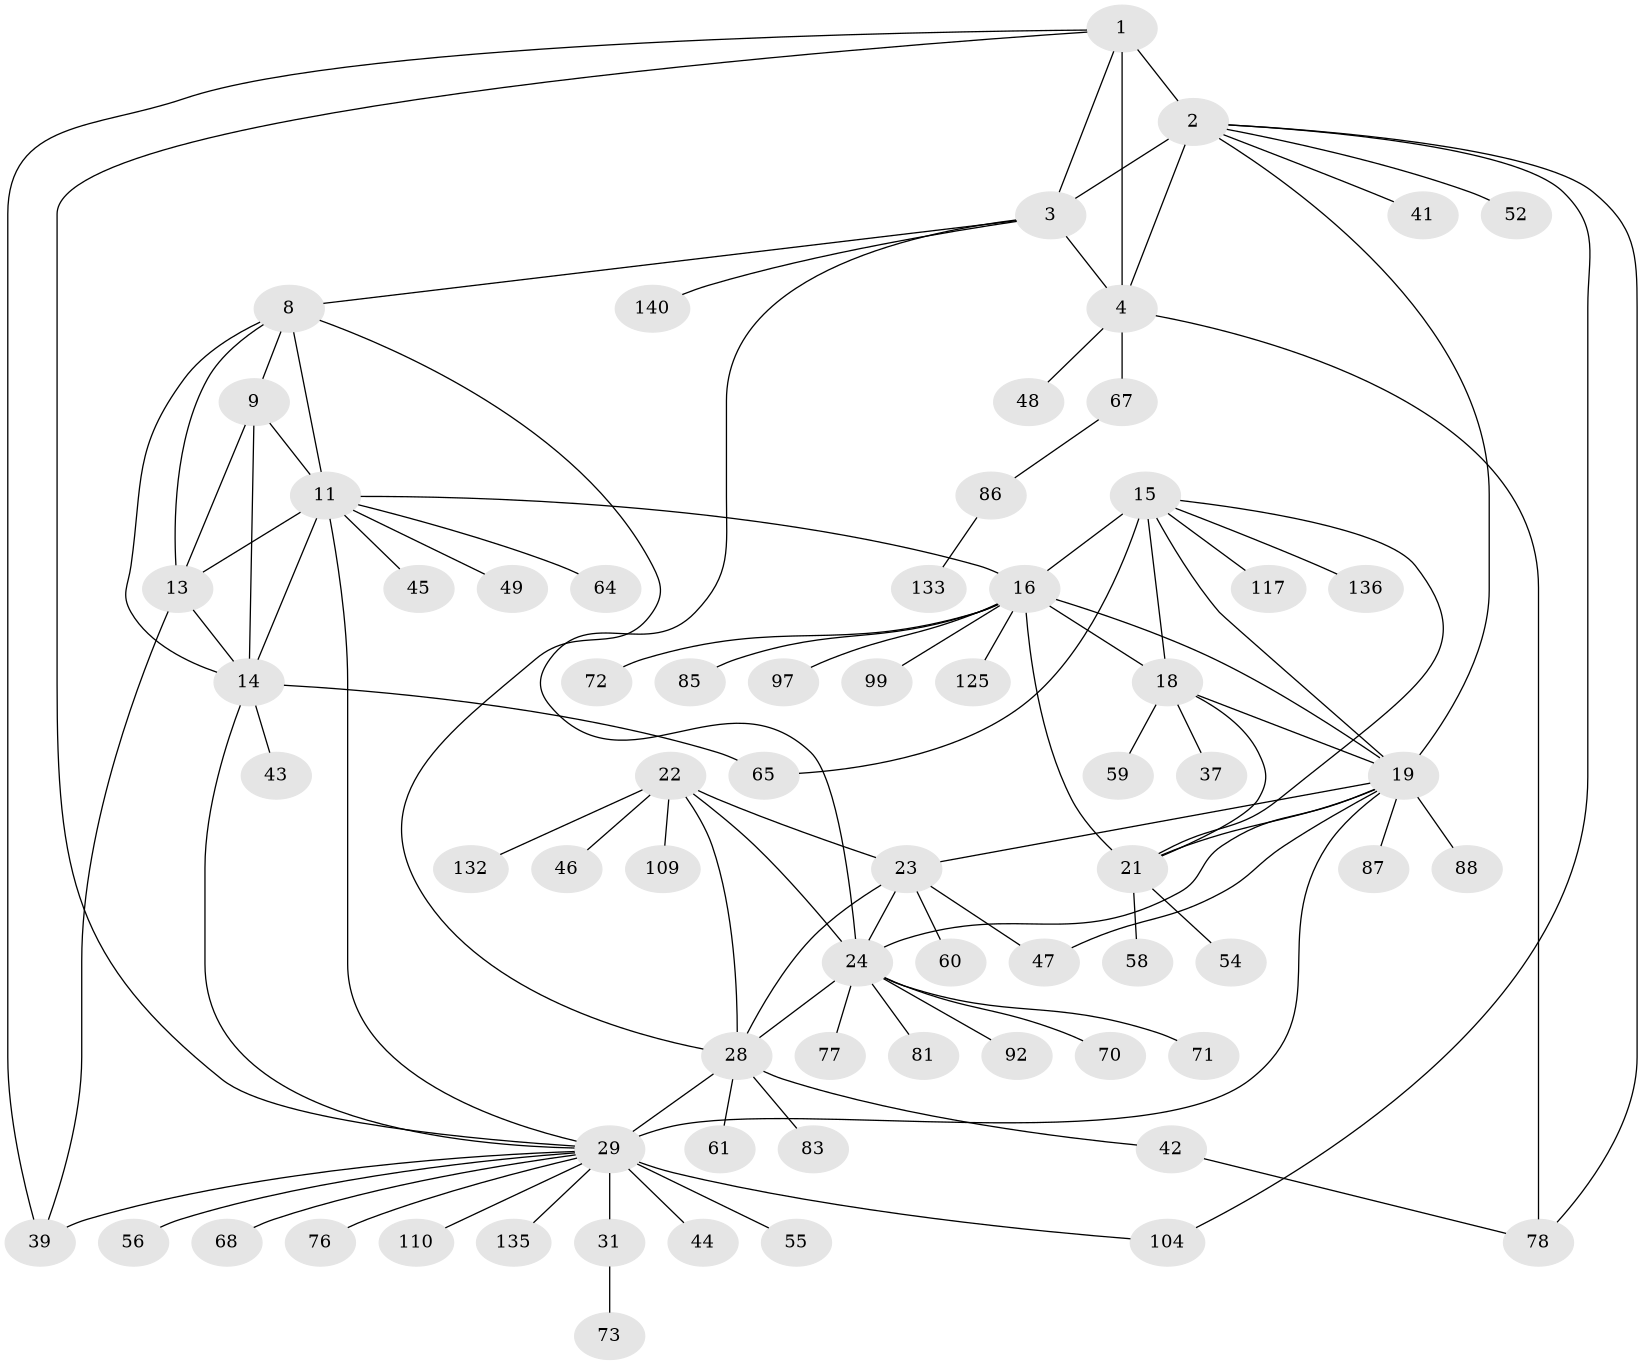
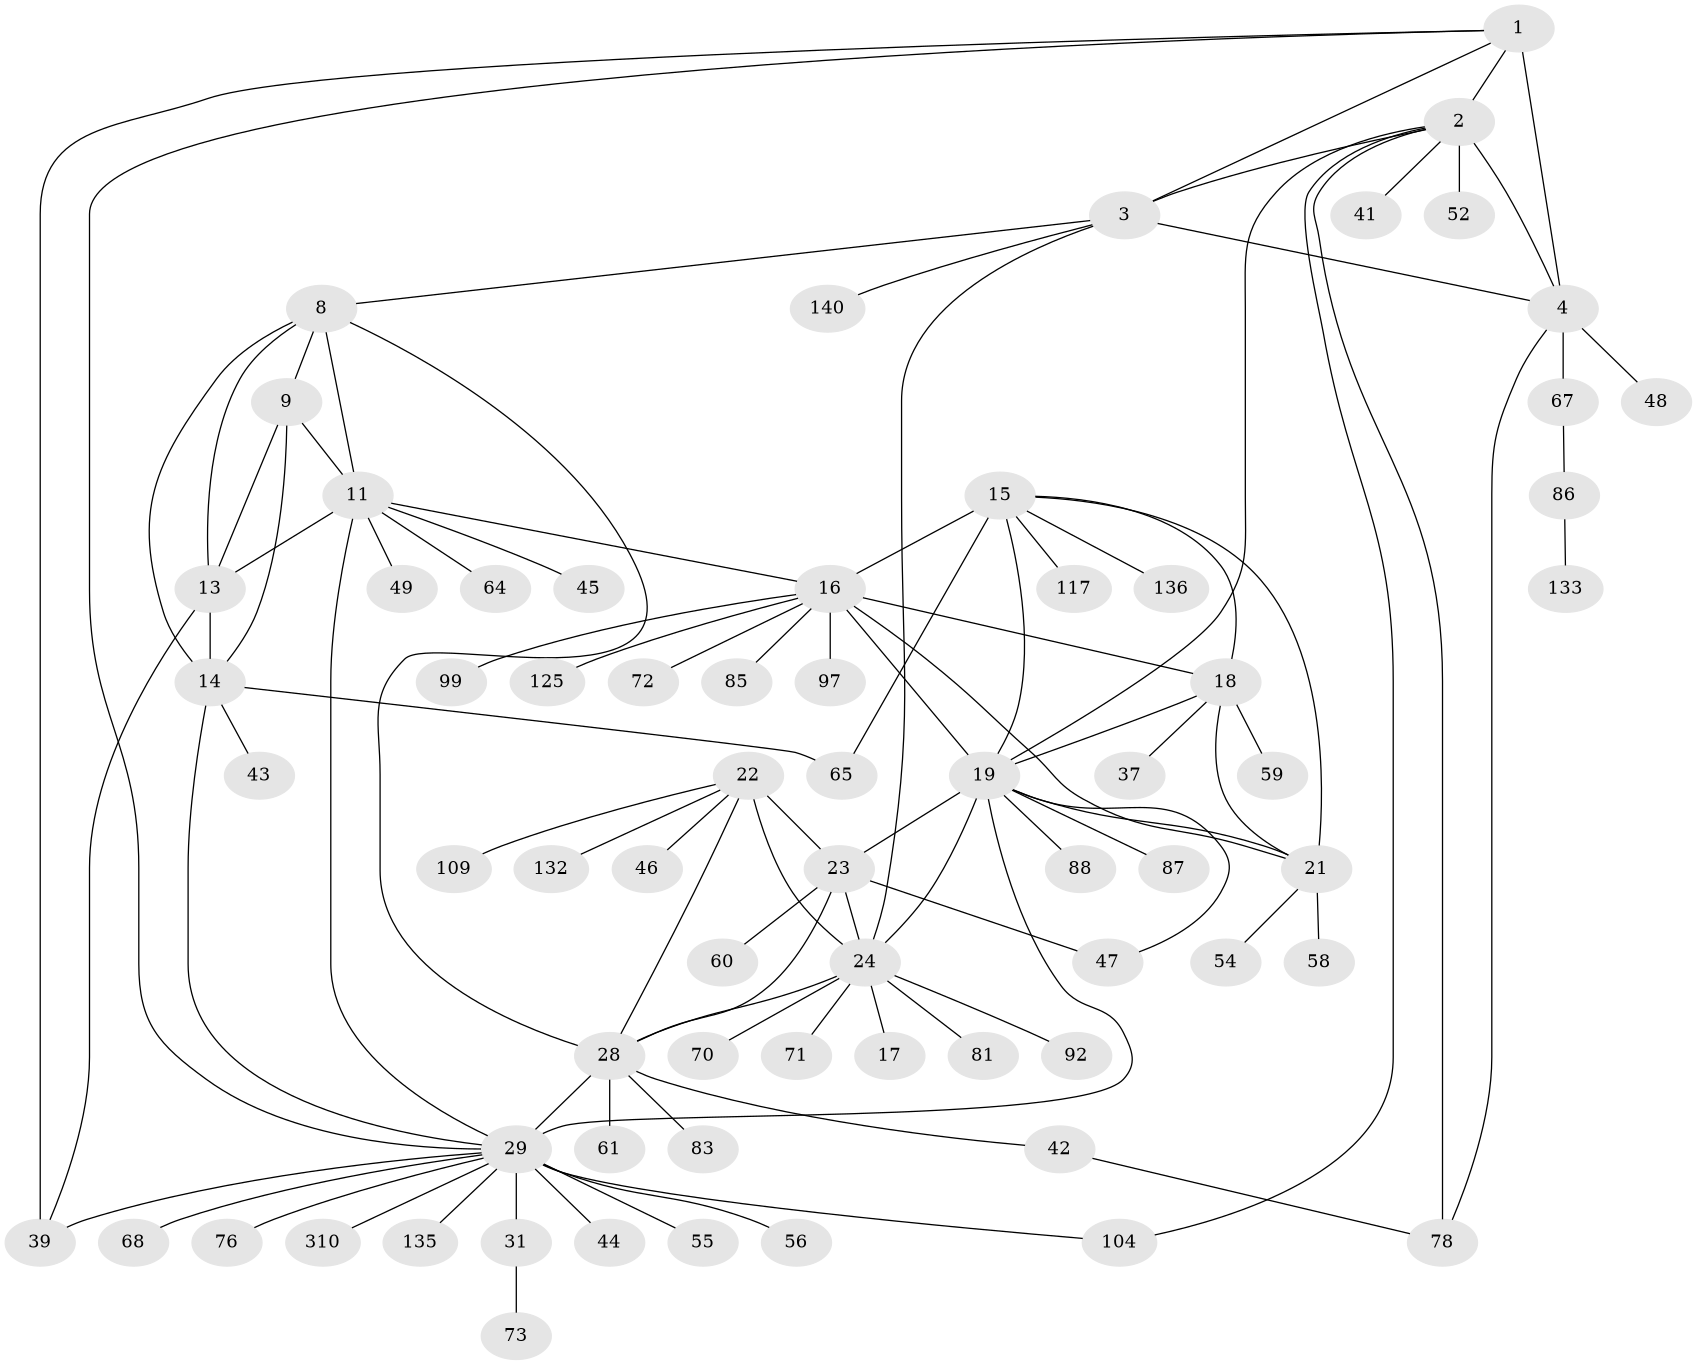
(287, 589) -> none
(830, 1056) -> (890, 1056)
(416, 1243) -> (323, 1243)
